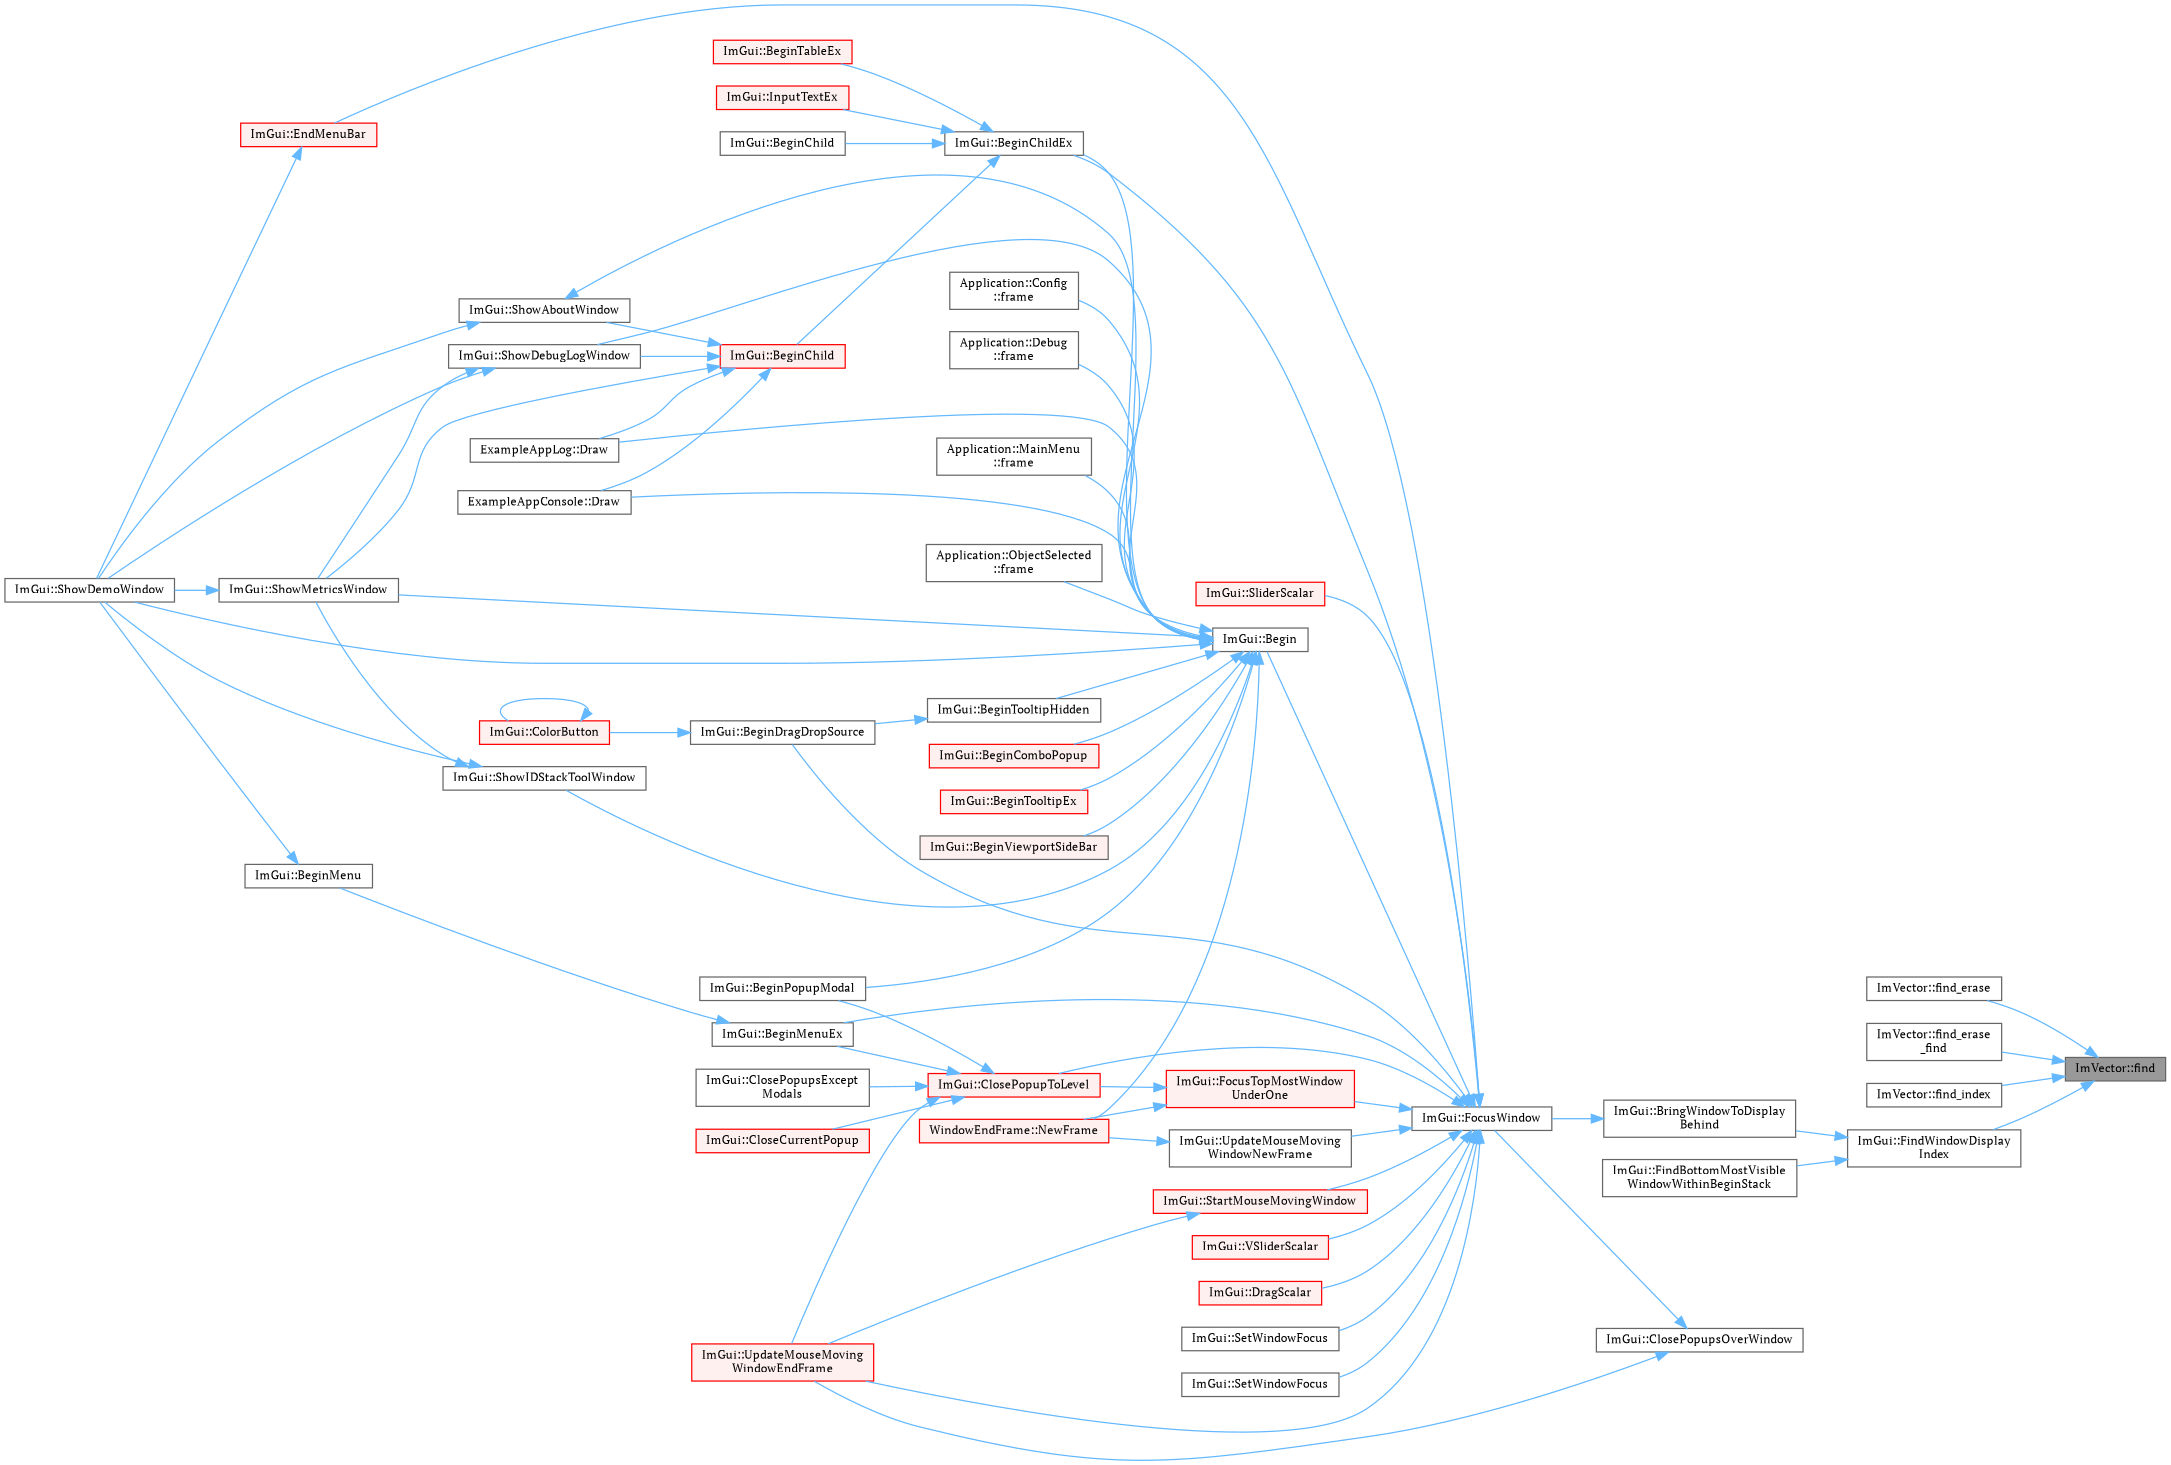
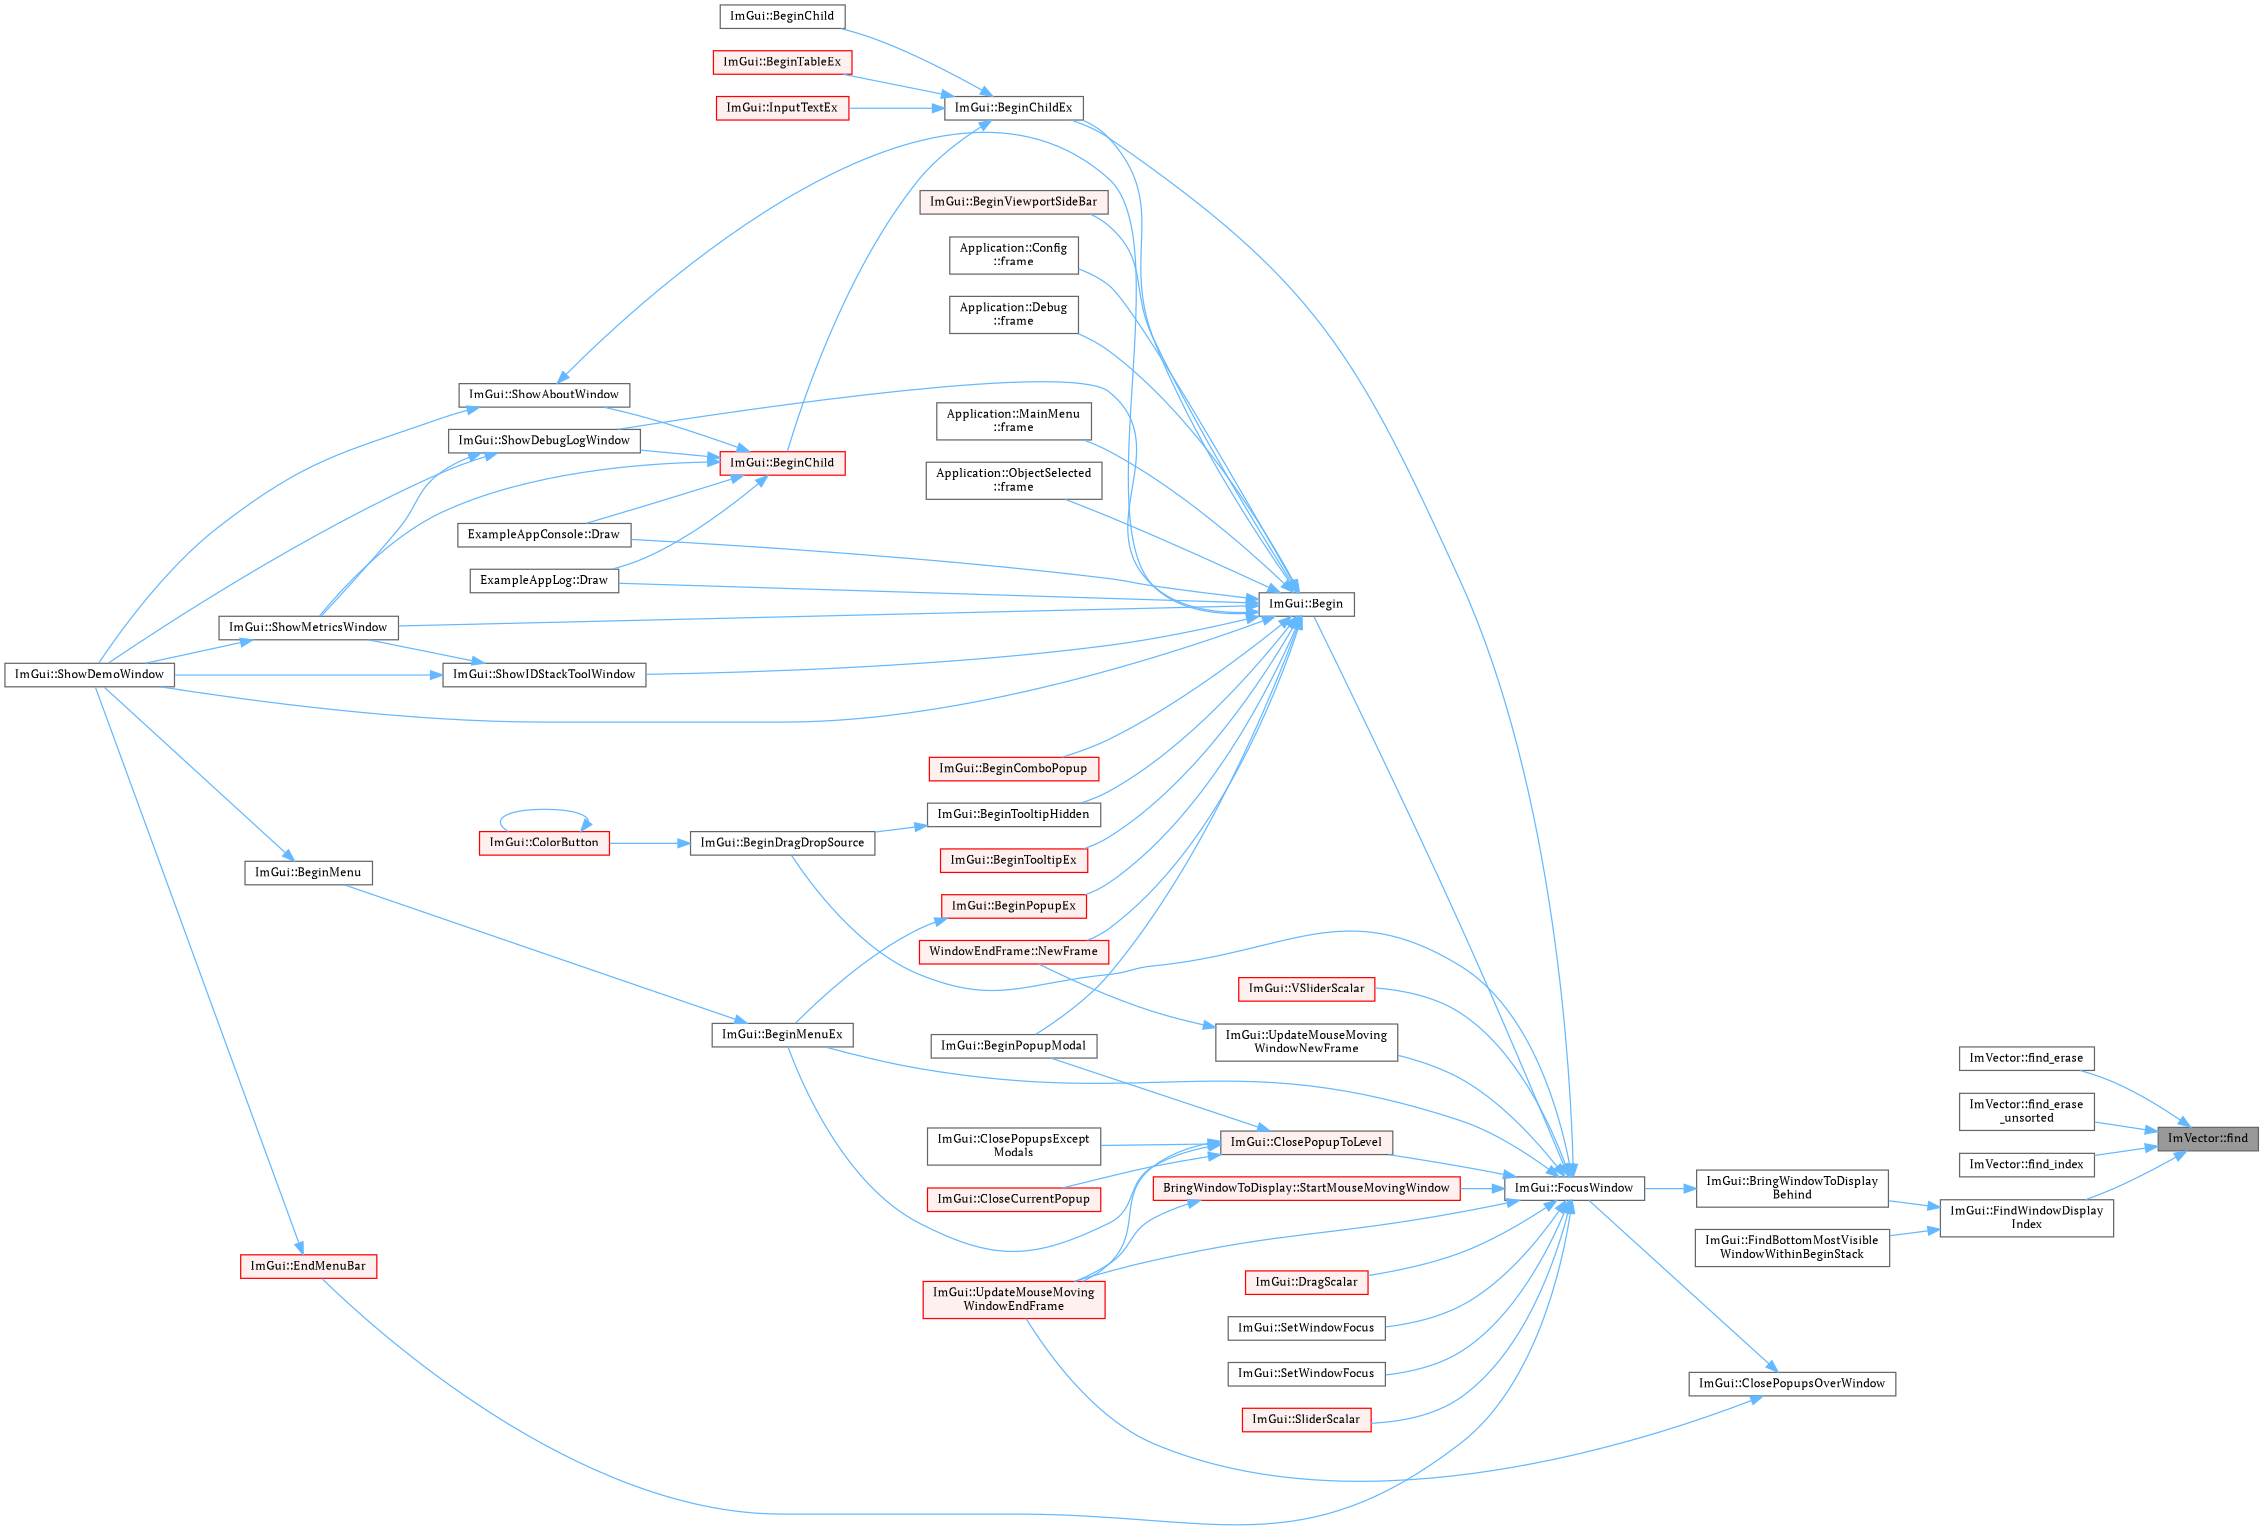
none -> (1014, 906)
(1934, 1042) -> (2027, 1112)
(1014, 1085) -> (1307, 1143)
(1260, 1089) -> none
(1260, 1202) -> (1307, 1189)
